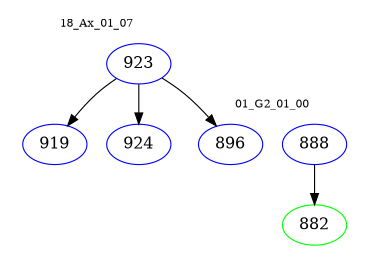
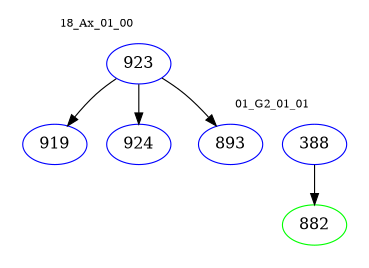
(97, 24) -> (97, 24)
(273, 105) -> (273, 105)
(231, 144) -> (231, 144)
(315, 144) -> (315, 144)
